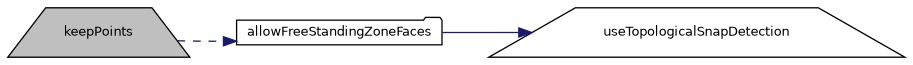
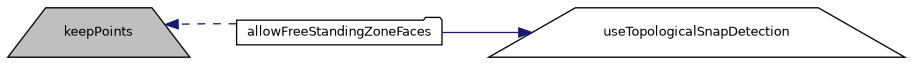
(200, 41) -> (207, 24)
